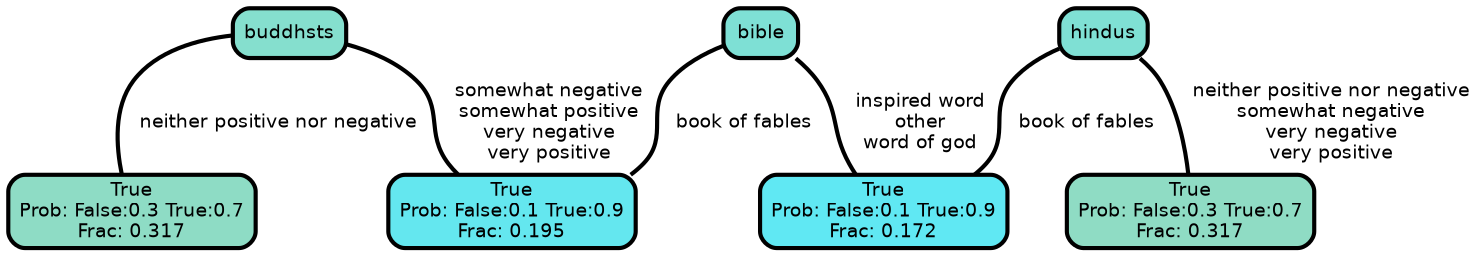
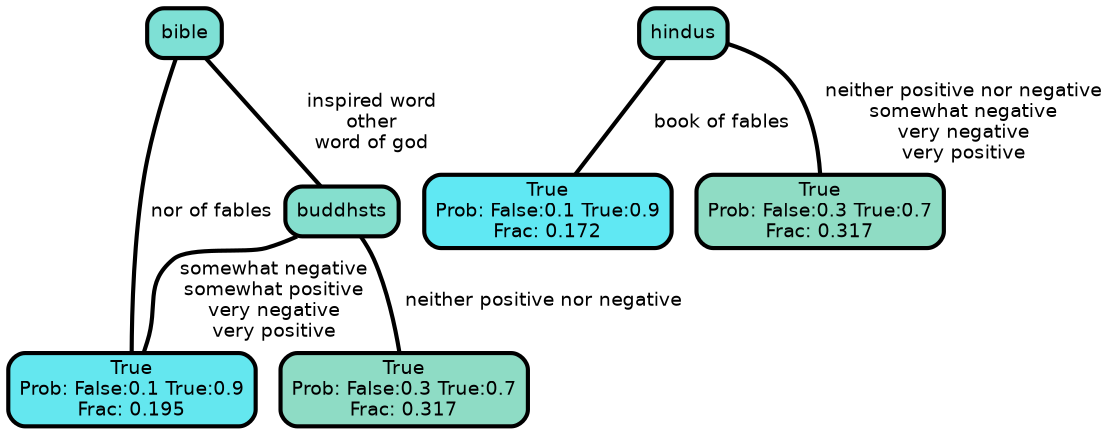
(833, 112) -> (263, 122)
(741, 122) -> (209, 211)
